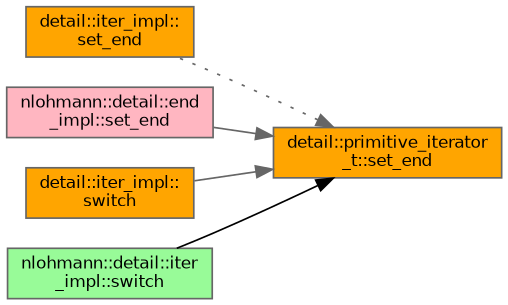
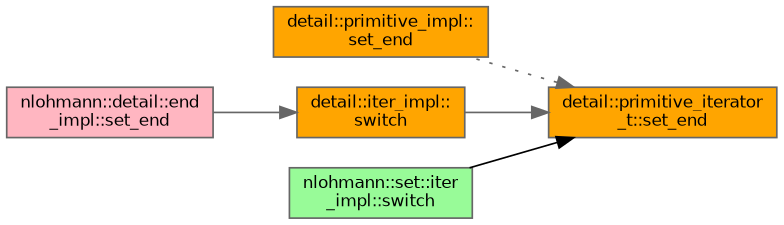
(110, 32) -> (381, 32)
(235, 130) -> (246, 112)
(110, 273) -> (381, 193)
